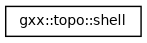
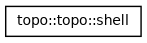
(73, 21) -> (73, 21)
